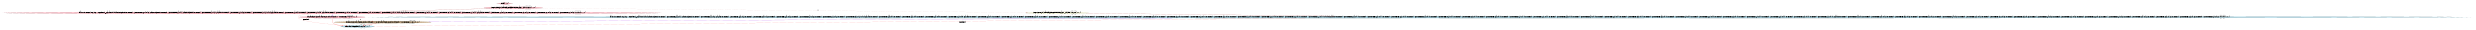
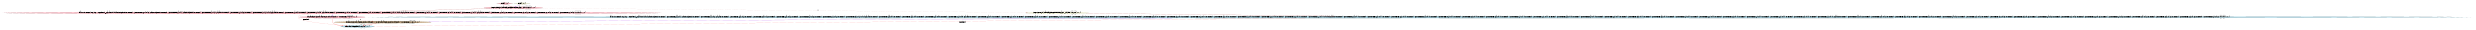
none -> (522, 4)
